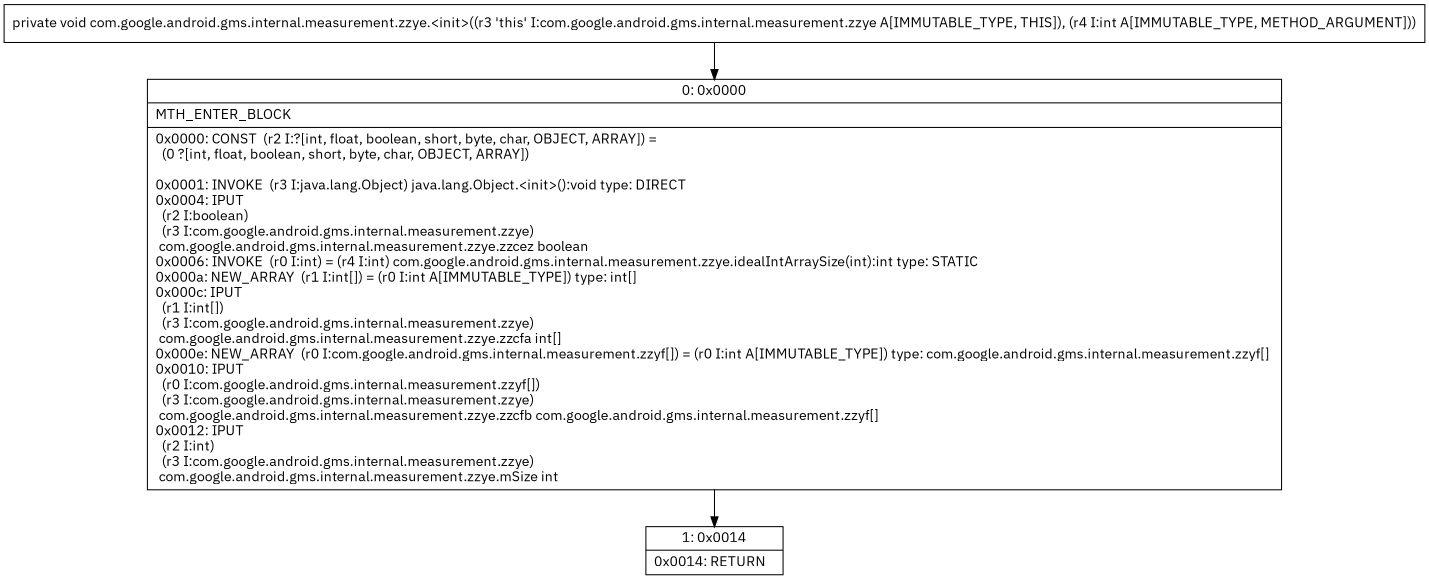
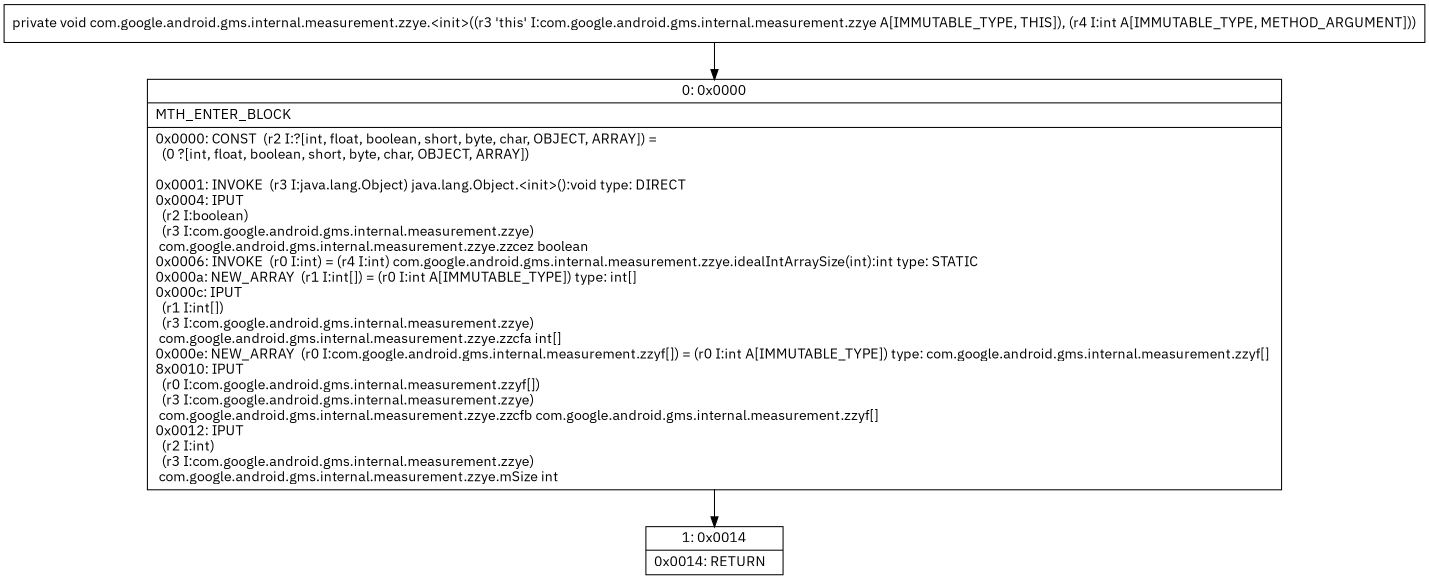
(203, 370) -> (203, 370)
